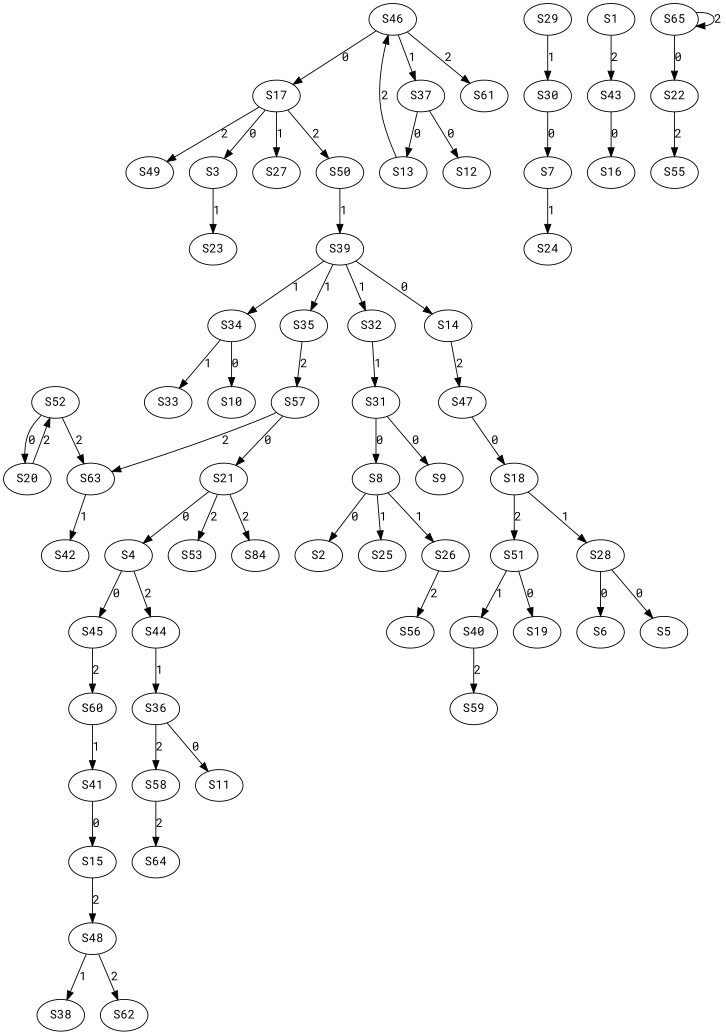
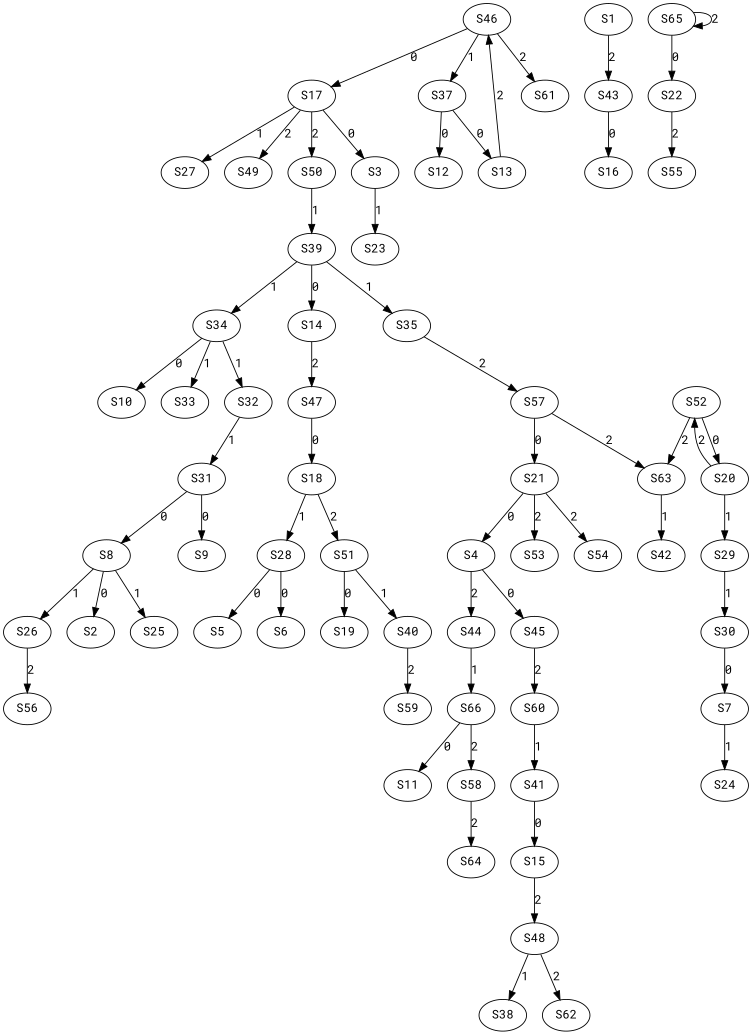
(354, 283) -> (231, 360)
none -> (725, 513)
(255, 556) -> (598, 556)
(156, 709) -> (471, 709)
